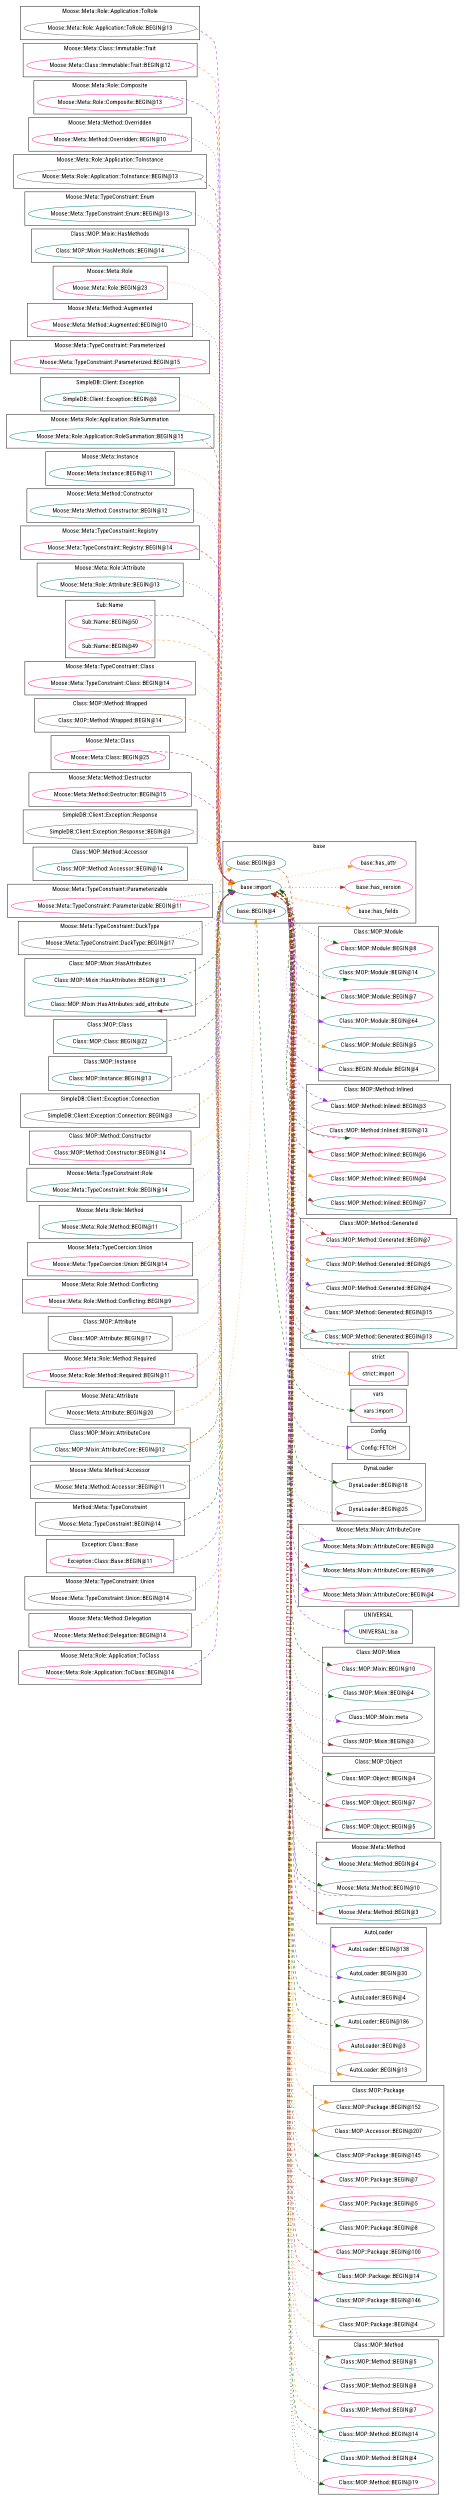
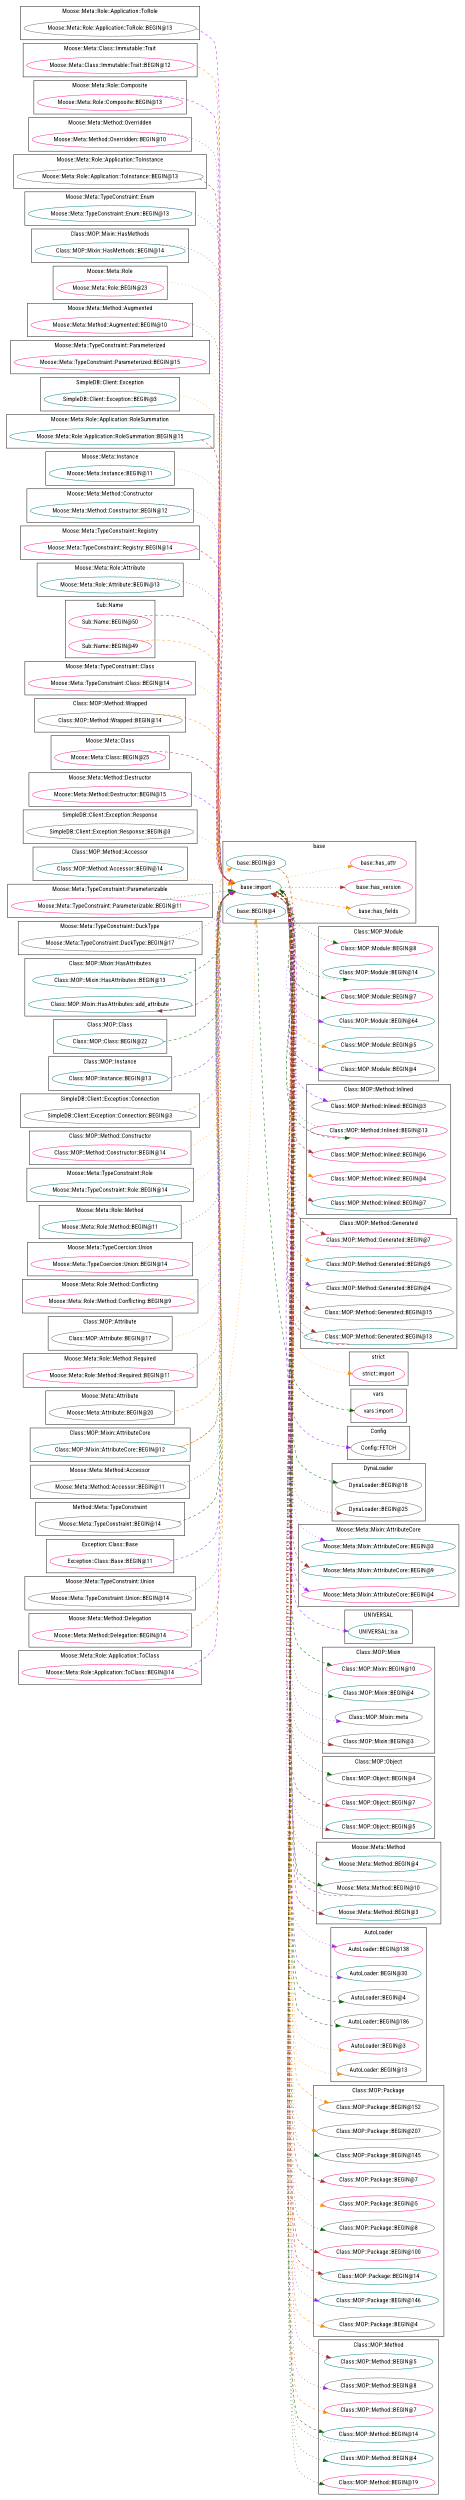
(379, 1069) -> (379, 1069)
(379, 2131) -> (379, 2131)
